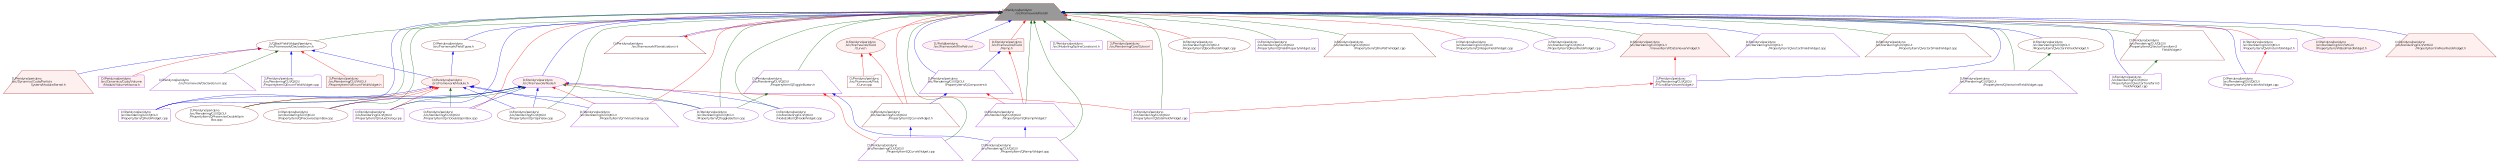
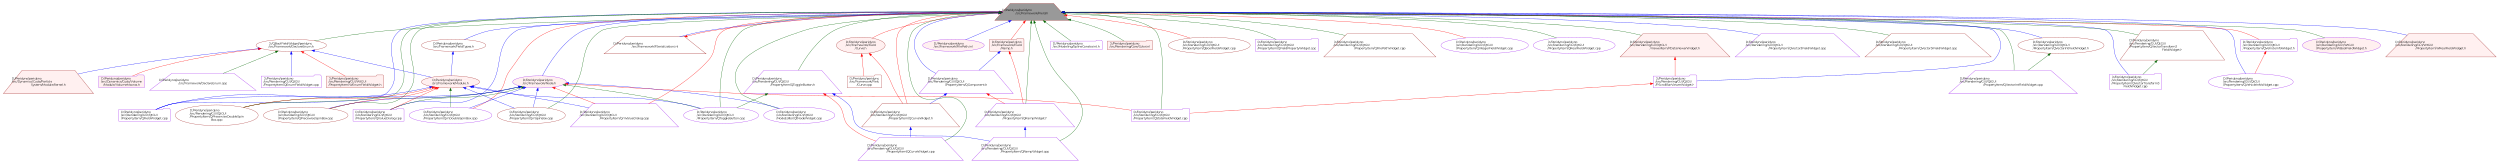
(953, 45) -> (953, 45)
